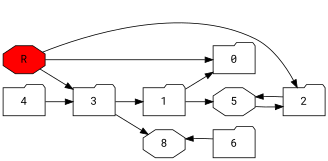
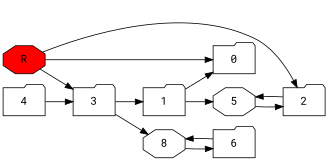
none -> (195, 149)
